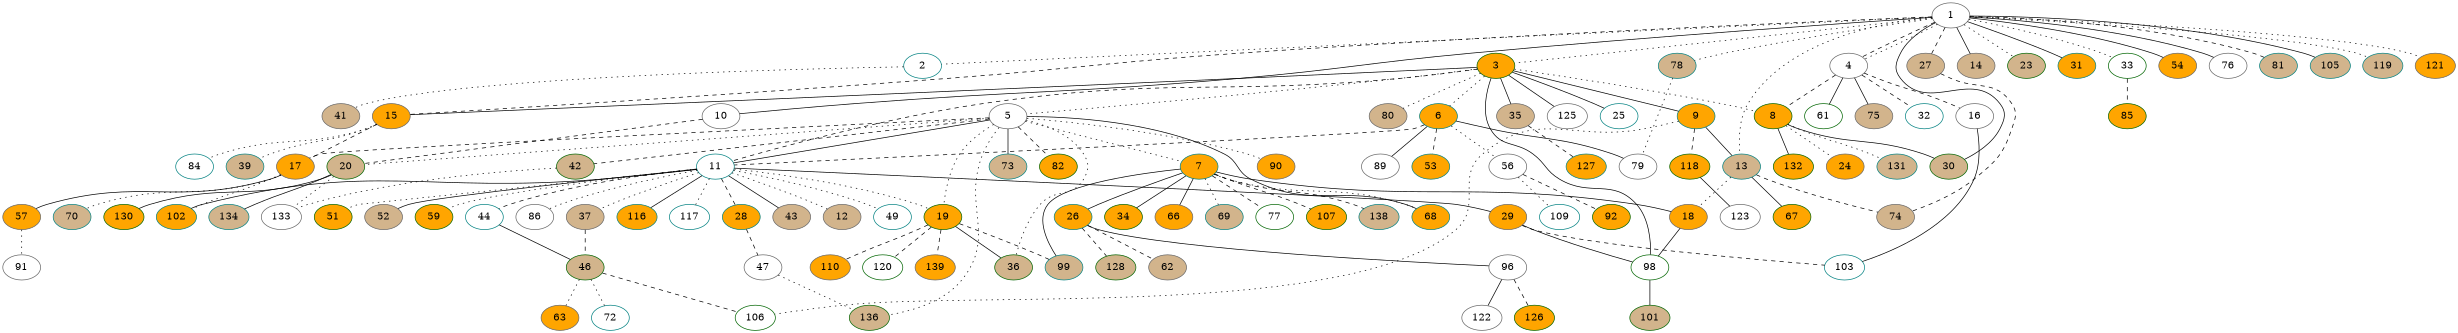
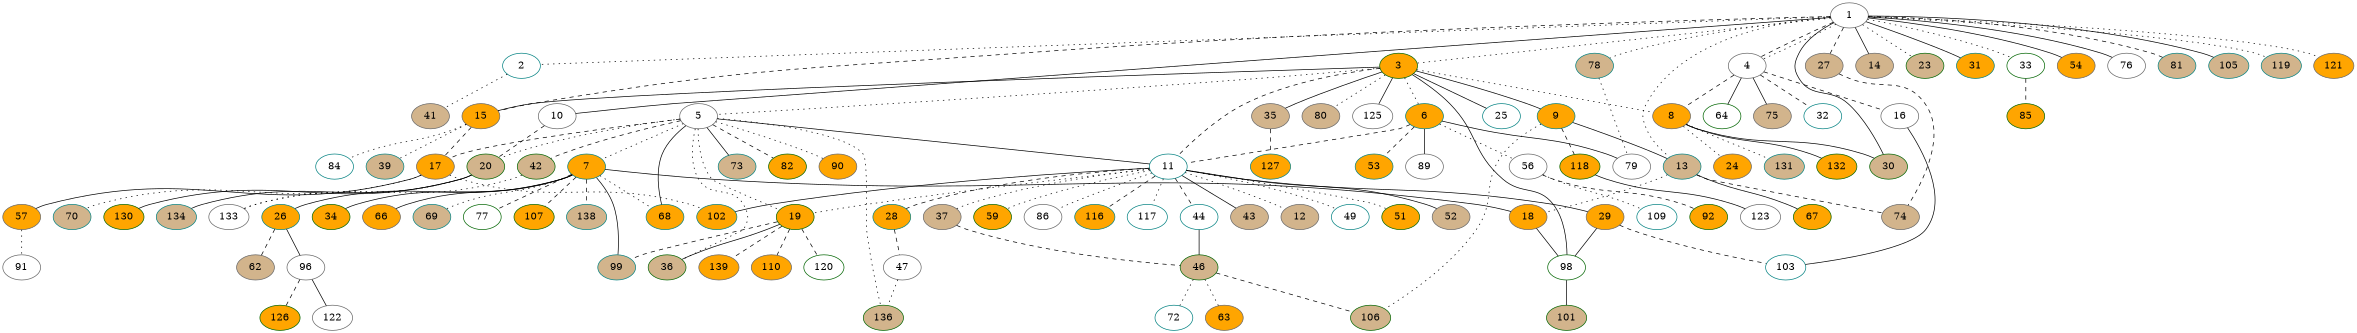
(1773, 116) -> (1672, 116)
(1823, 116) -> (1722, 116)
(676, 192) -> (1132, 192)
(1116, 267) -> none
(755, 318) -> (1371, 318)
